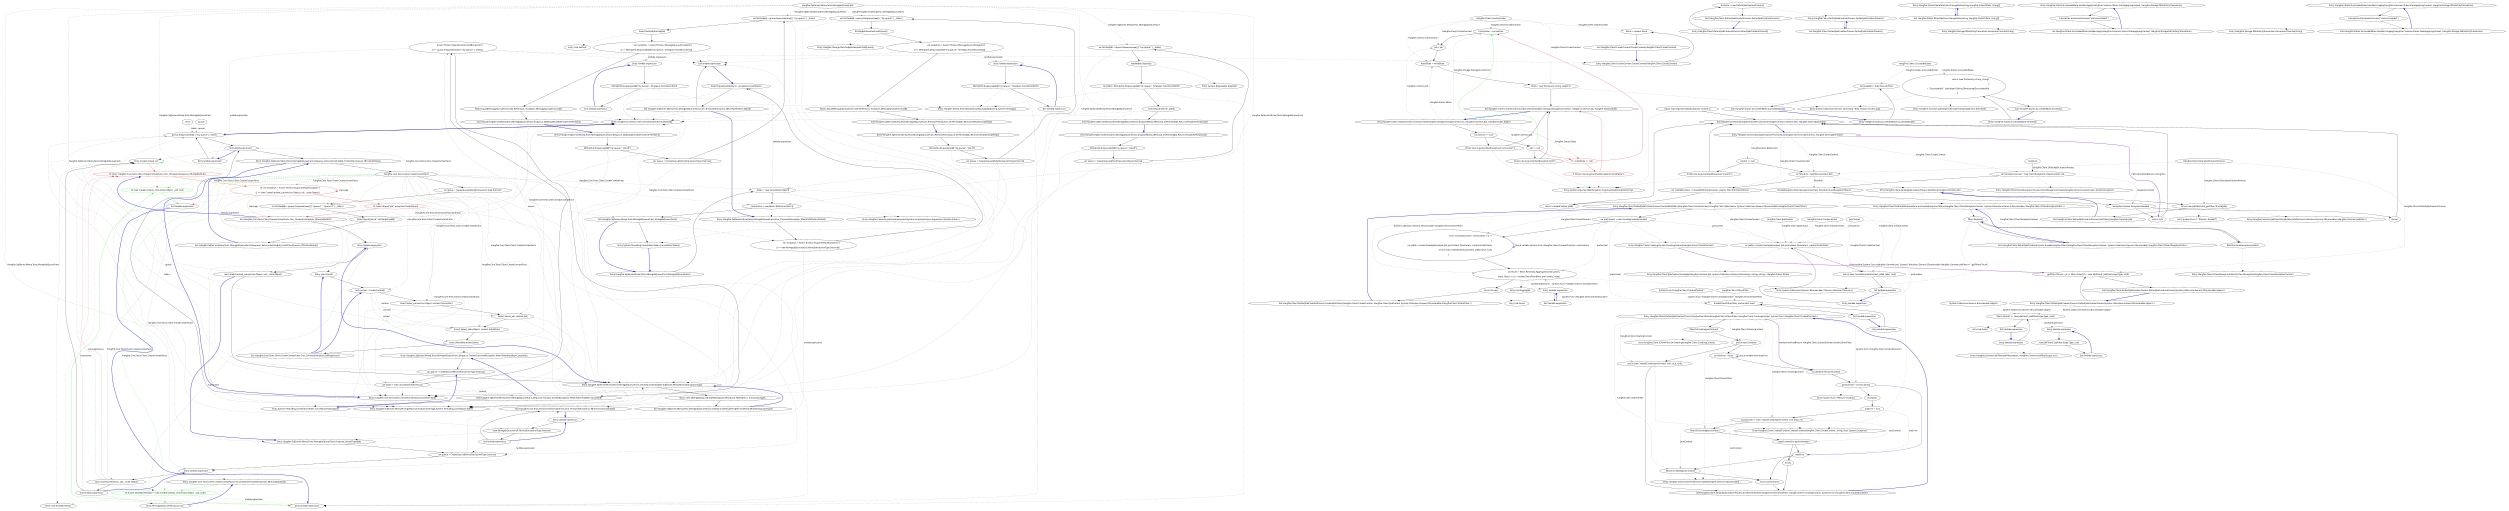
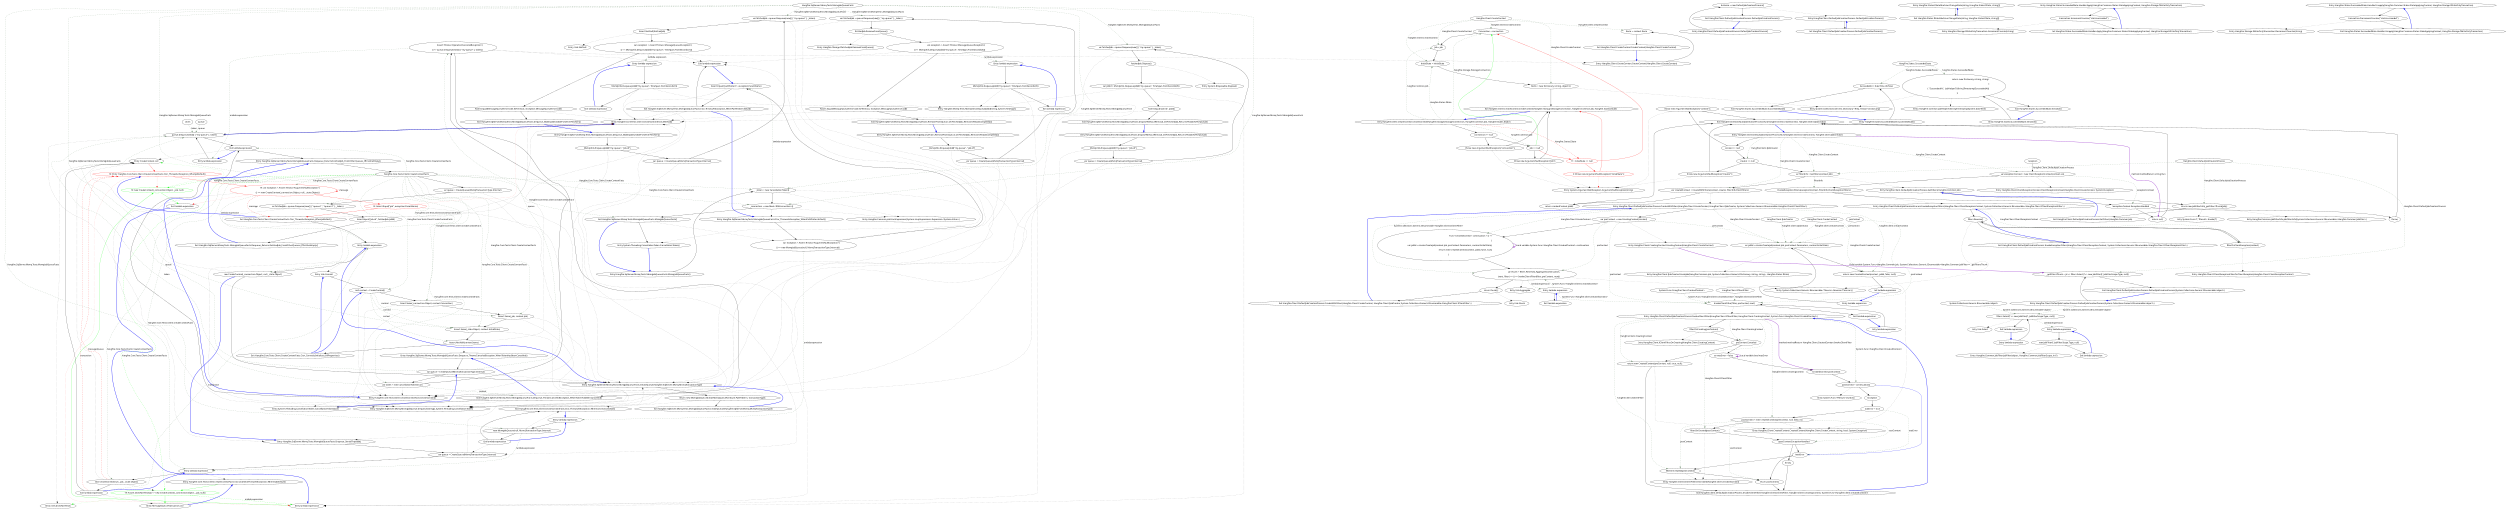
none -> (1733, 148)
